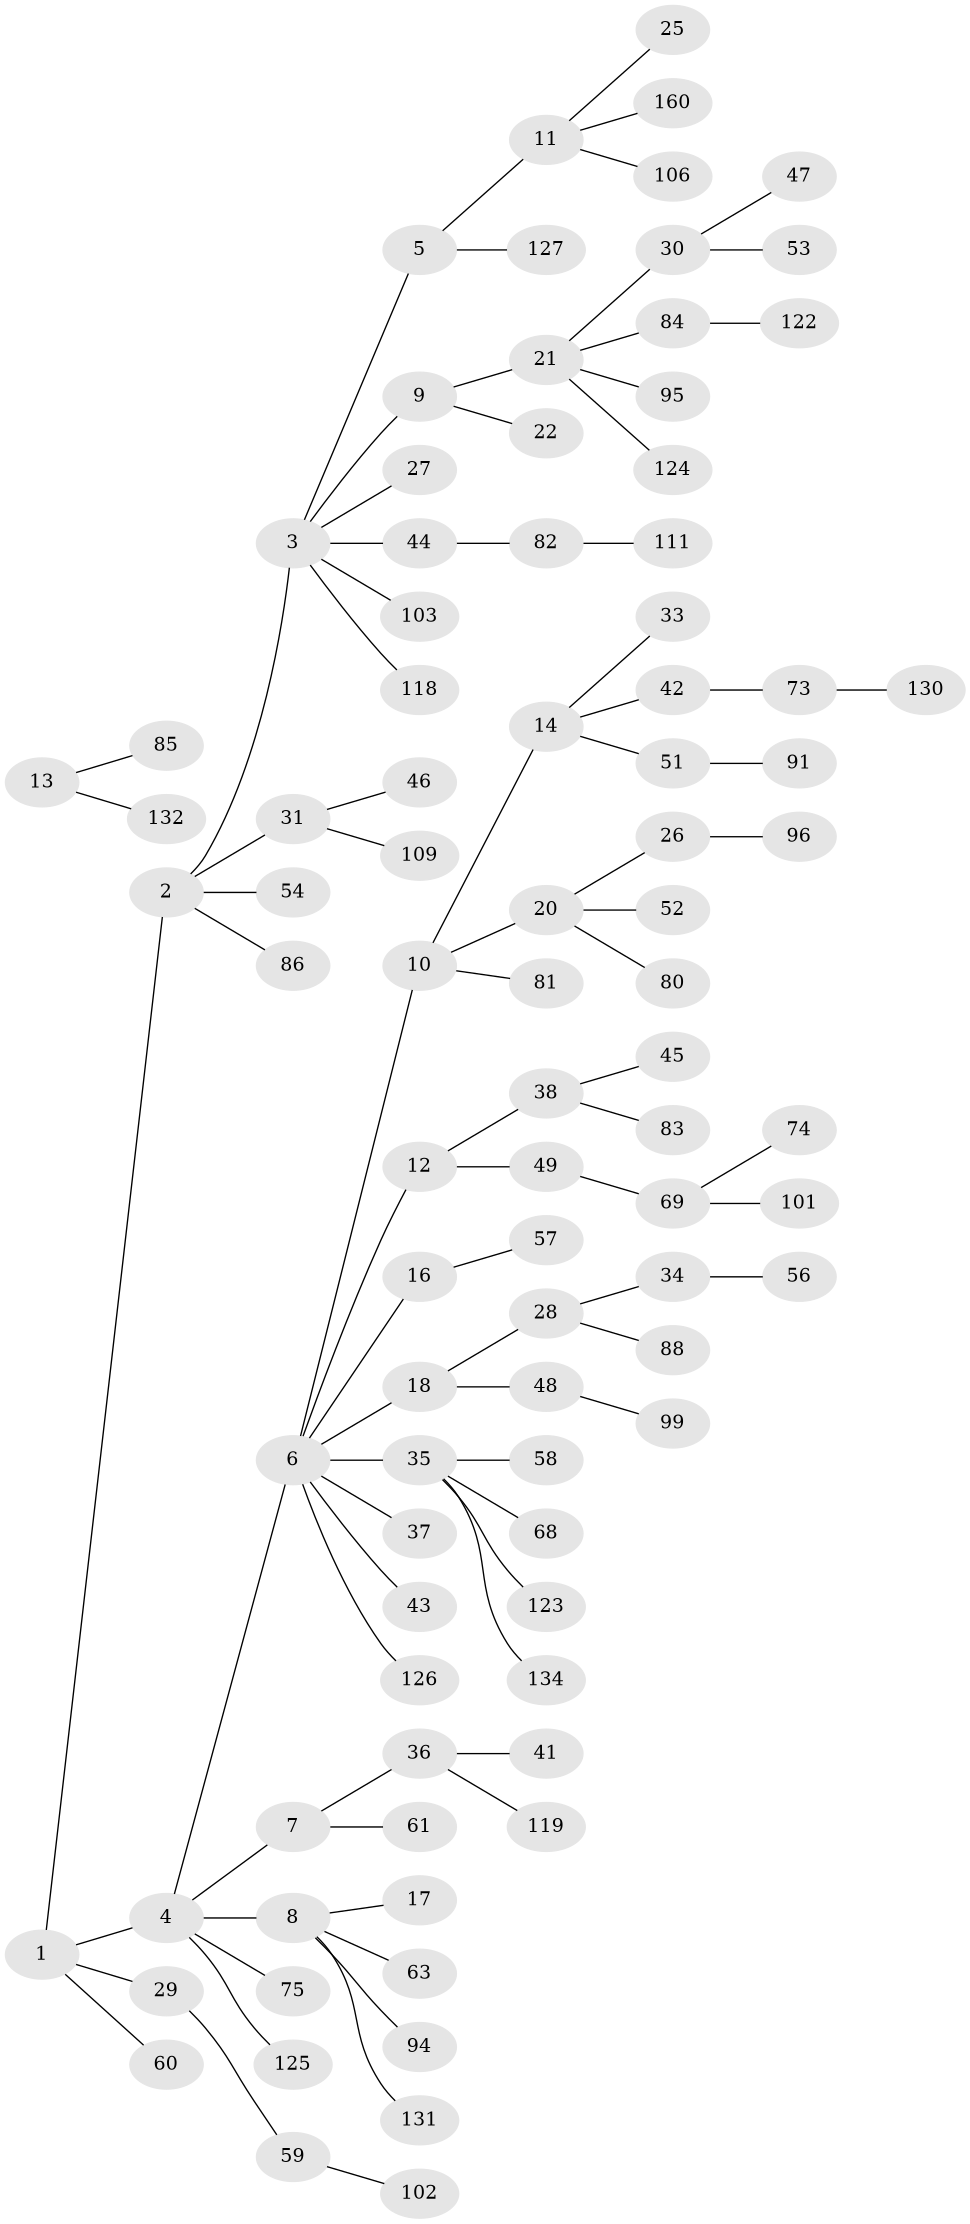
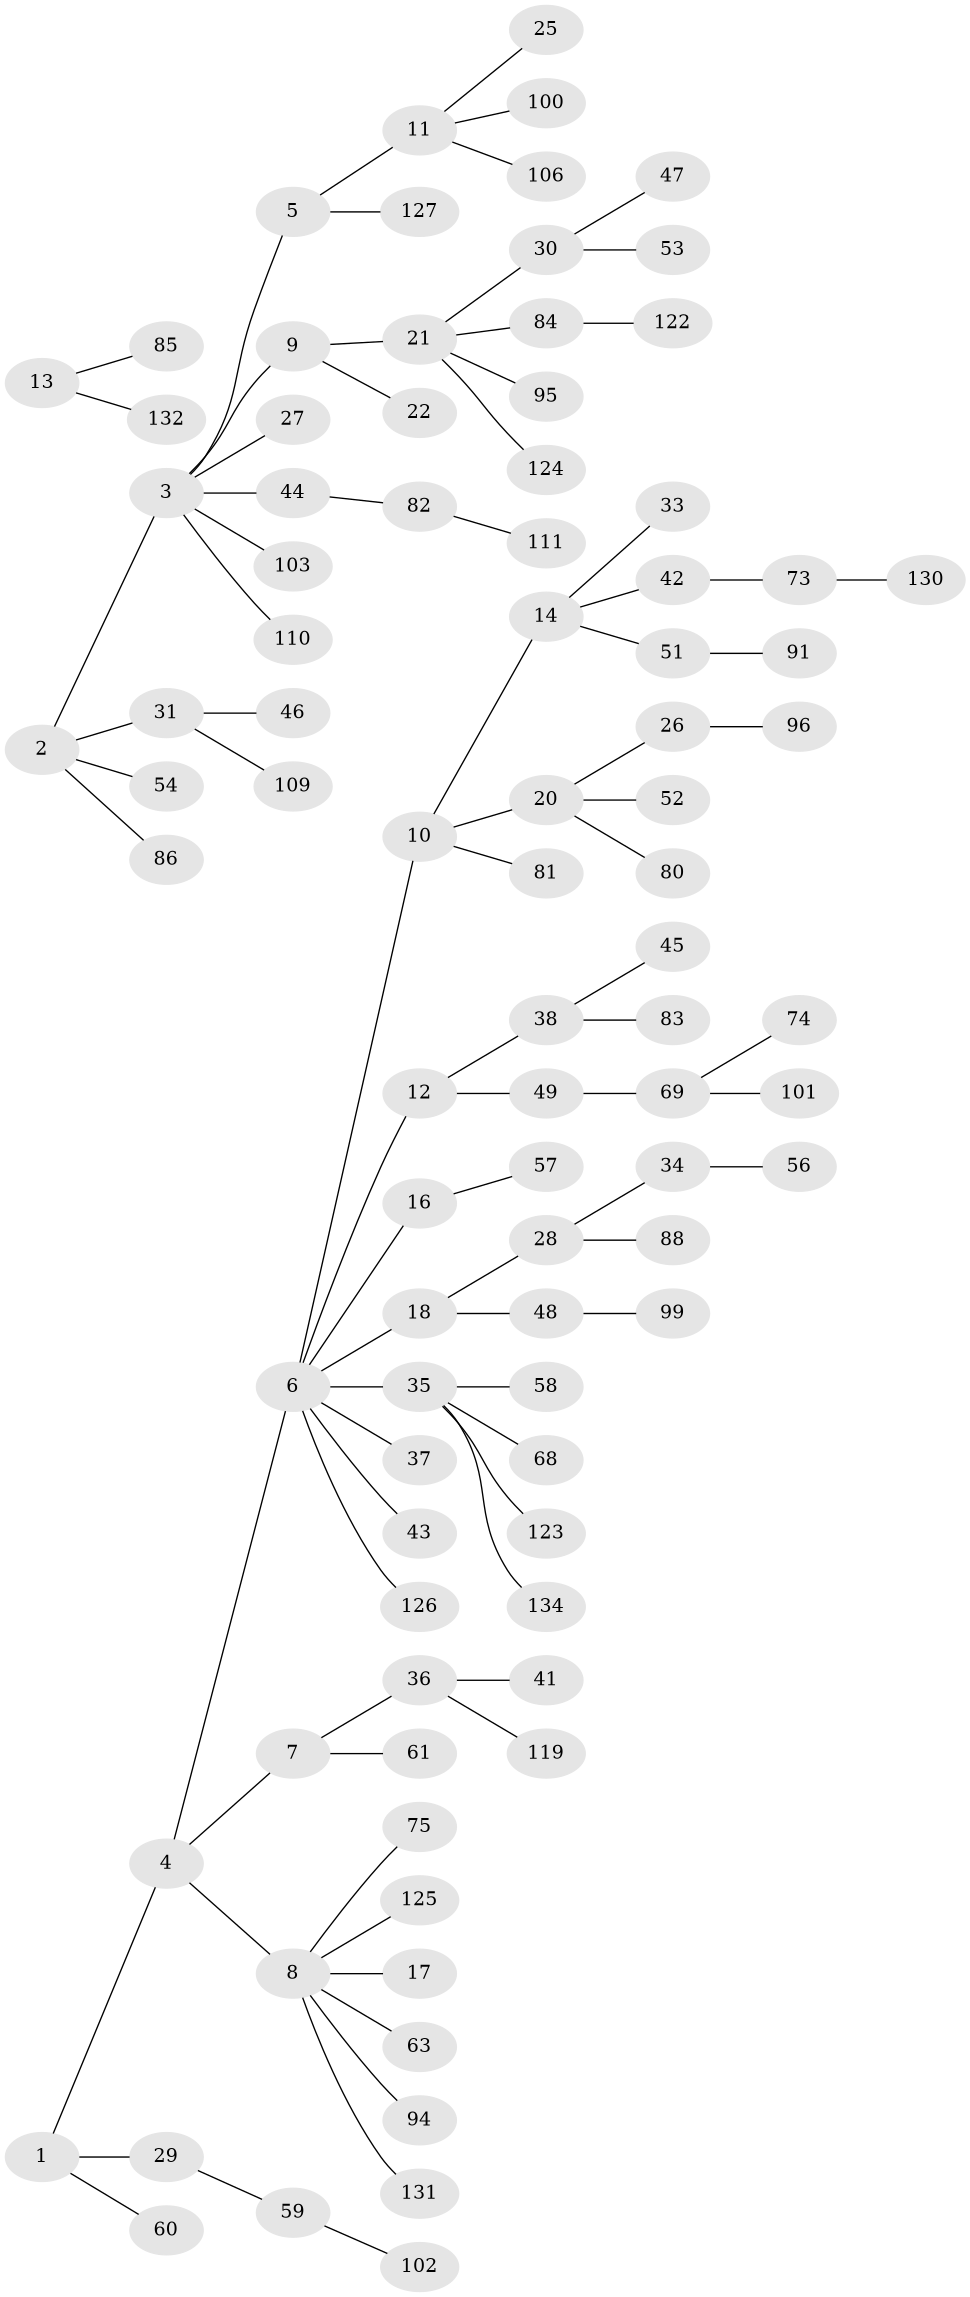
(673, 103) -> (546, 103)
(420, 690) -> (293, 640)
(104, 1423) -> none
(230, 1955) -> (352, 1898)
(230, 1991) -> (356, 1937)
